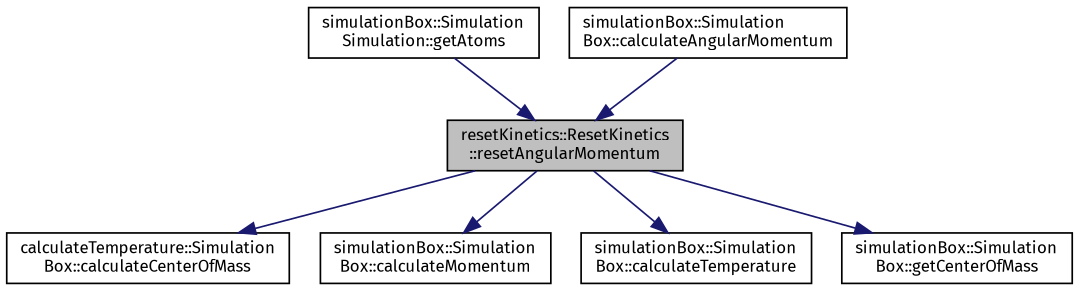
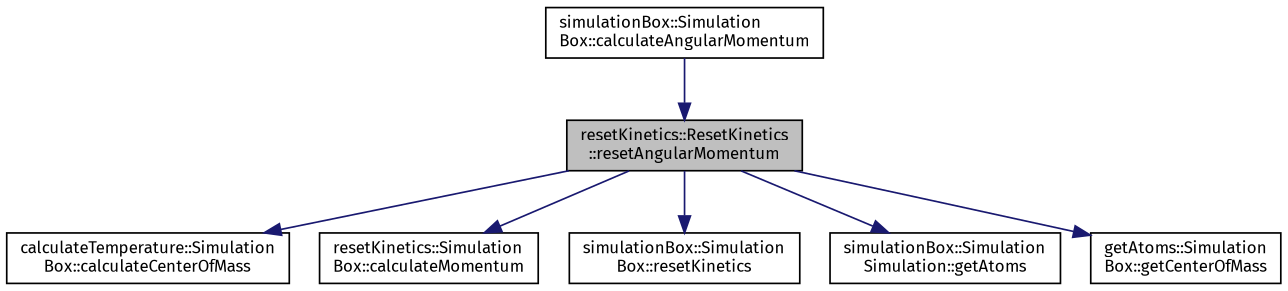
(488, 84) -> (807, 199)
(436, 258) -> (429, 258)
(696, 258) -> (685, 258)
(957, 258) -> (1186, 258)
